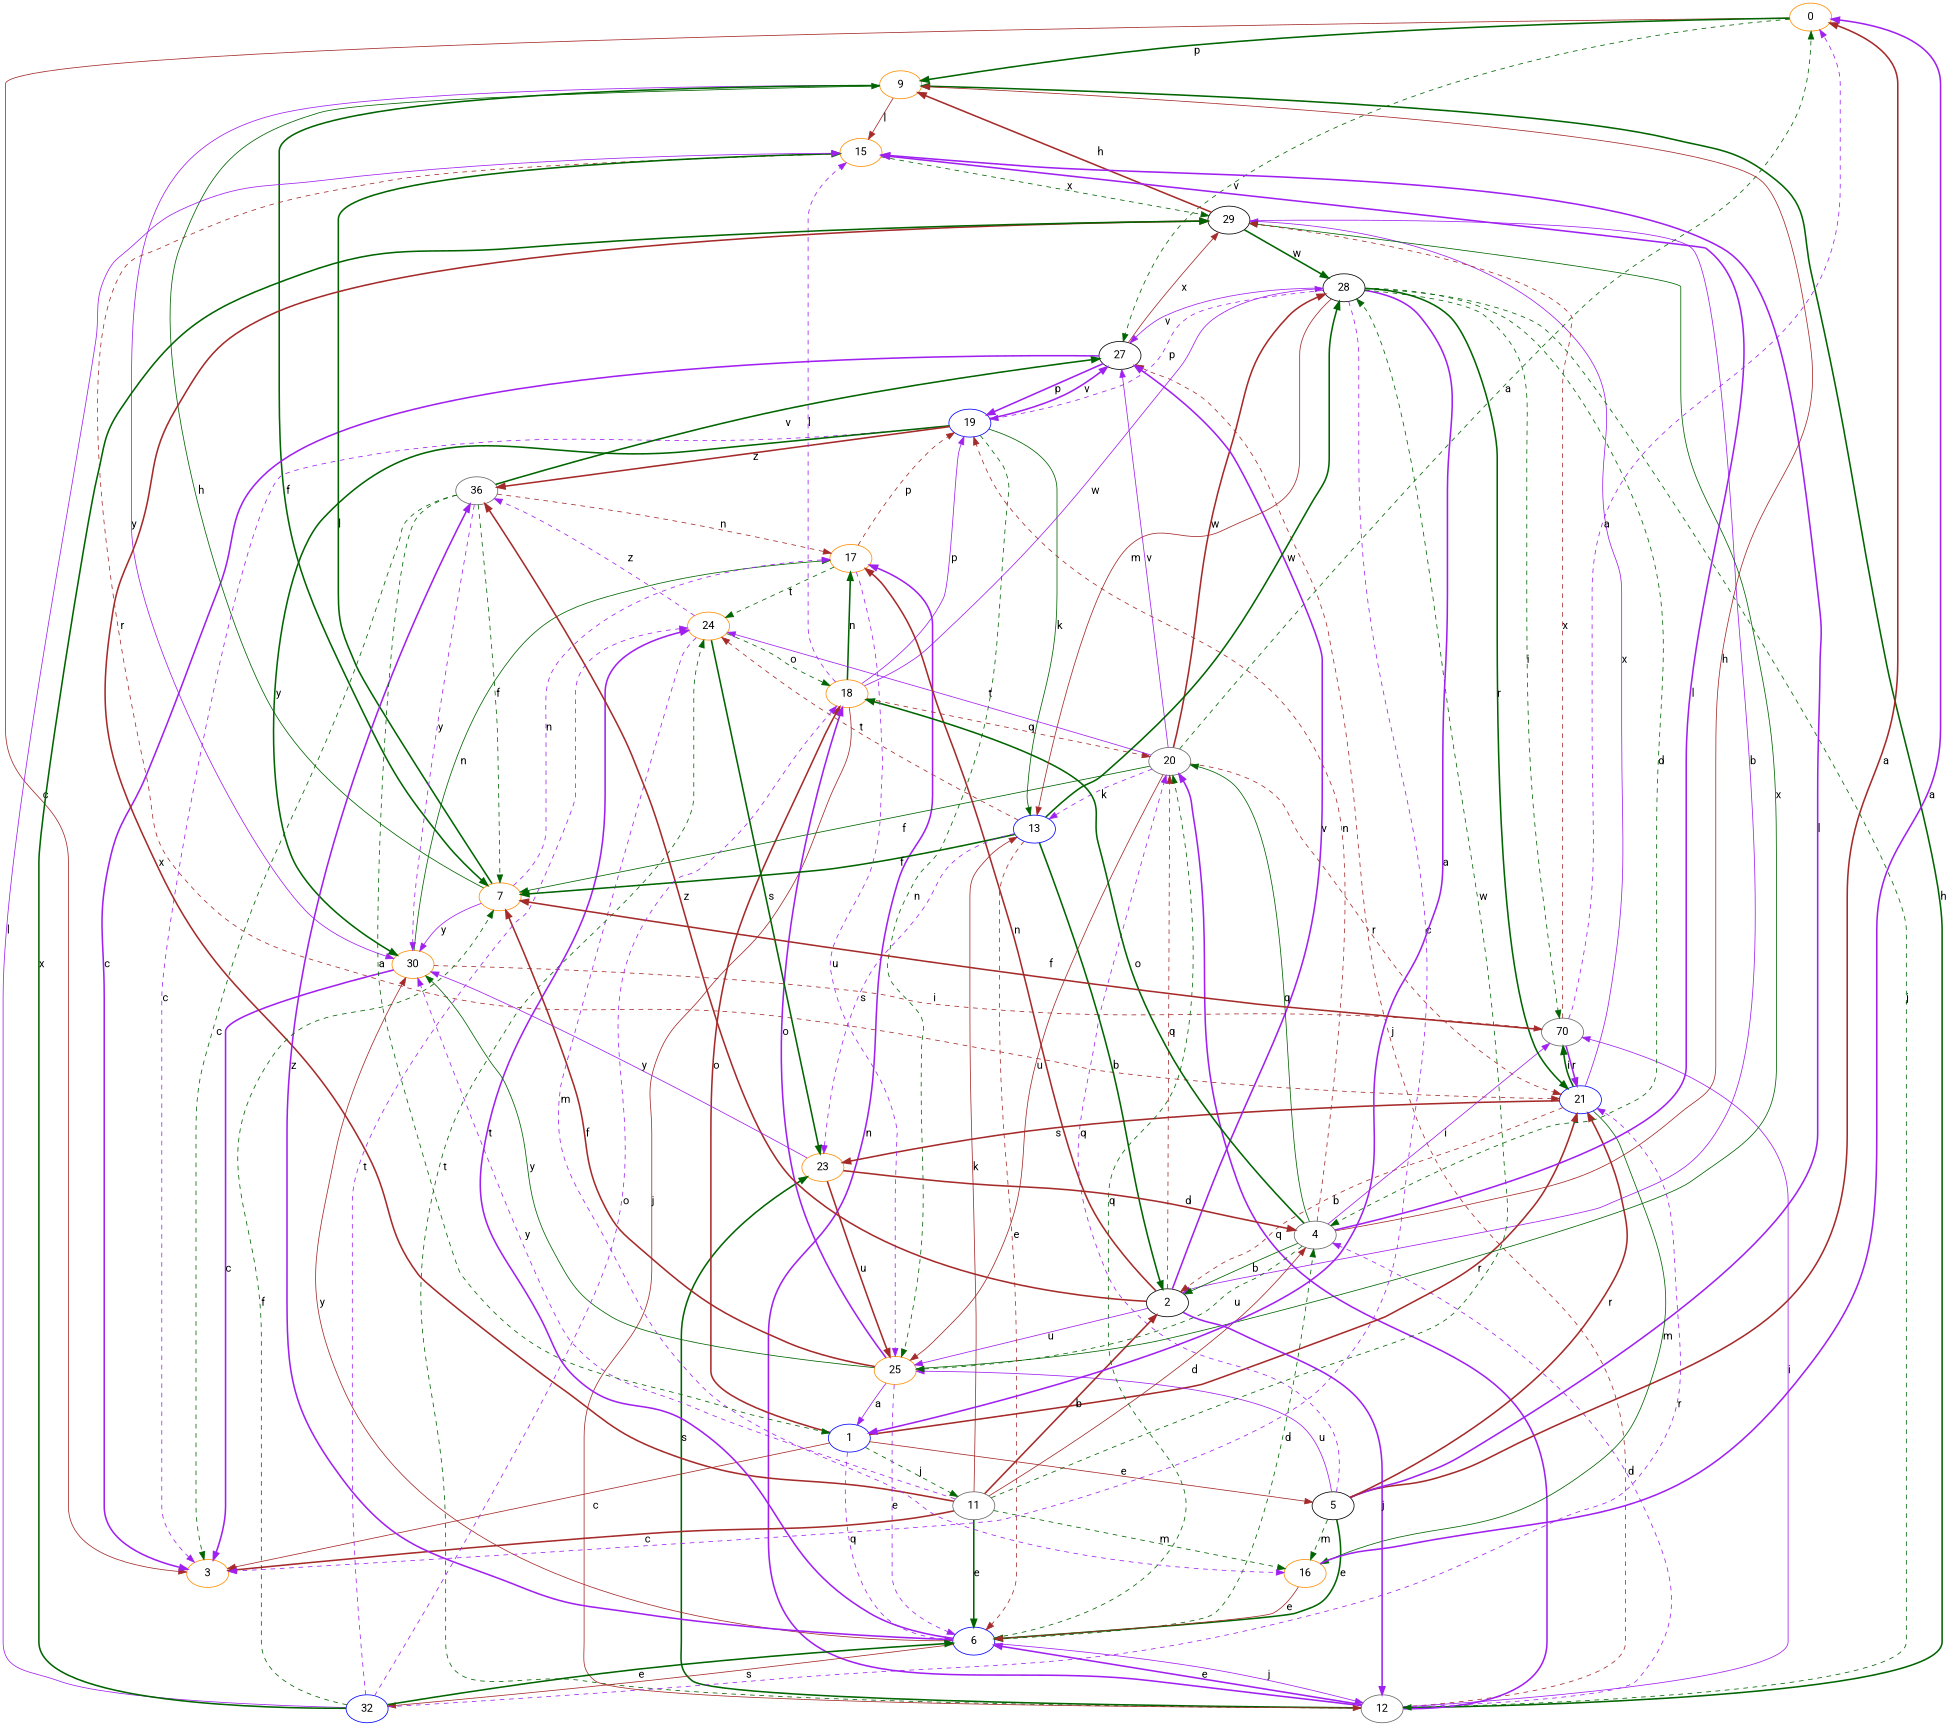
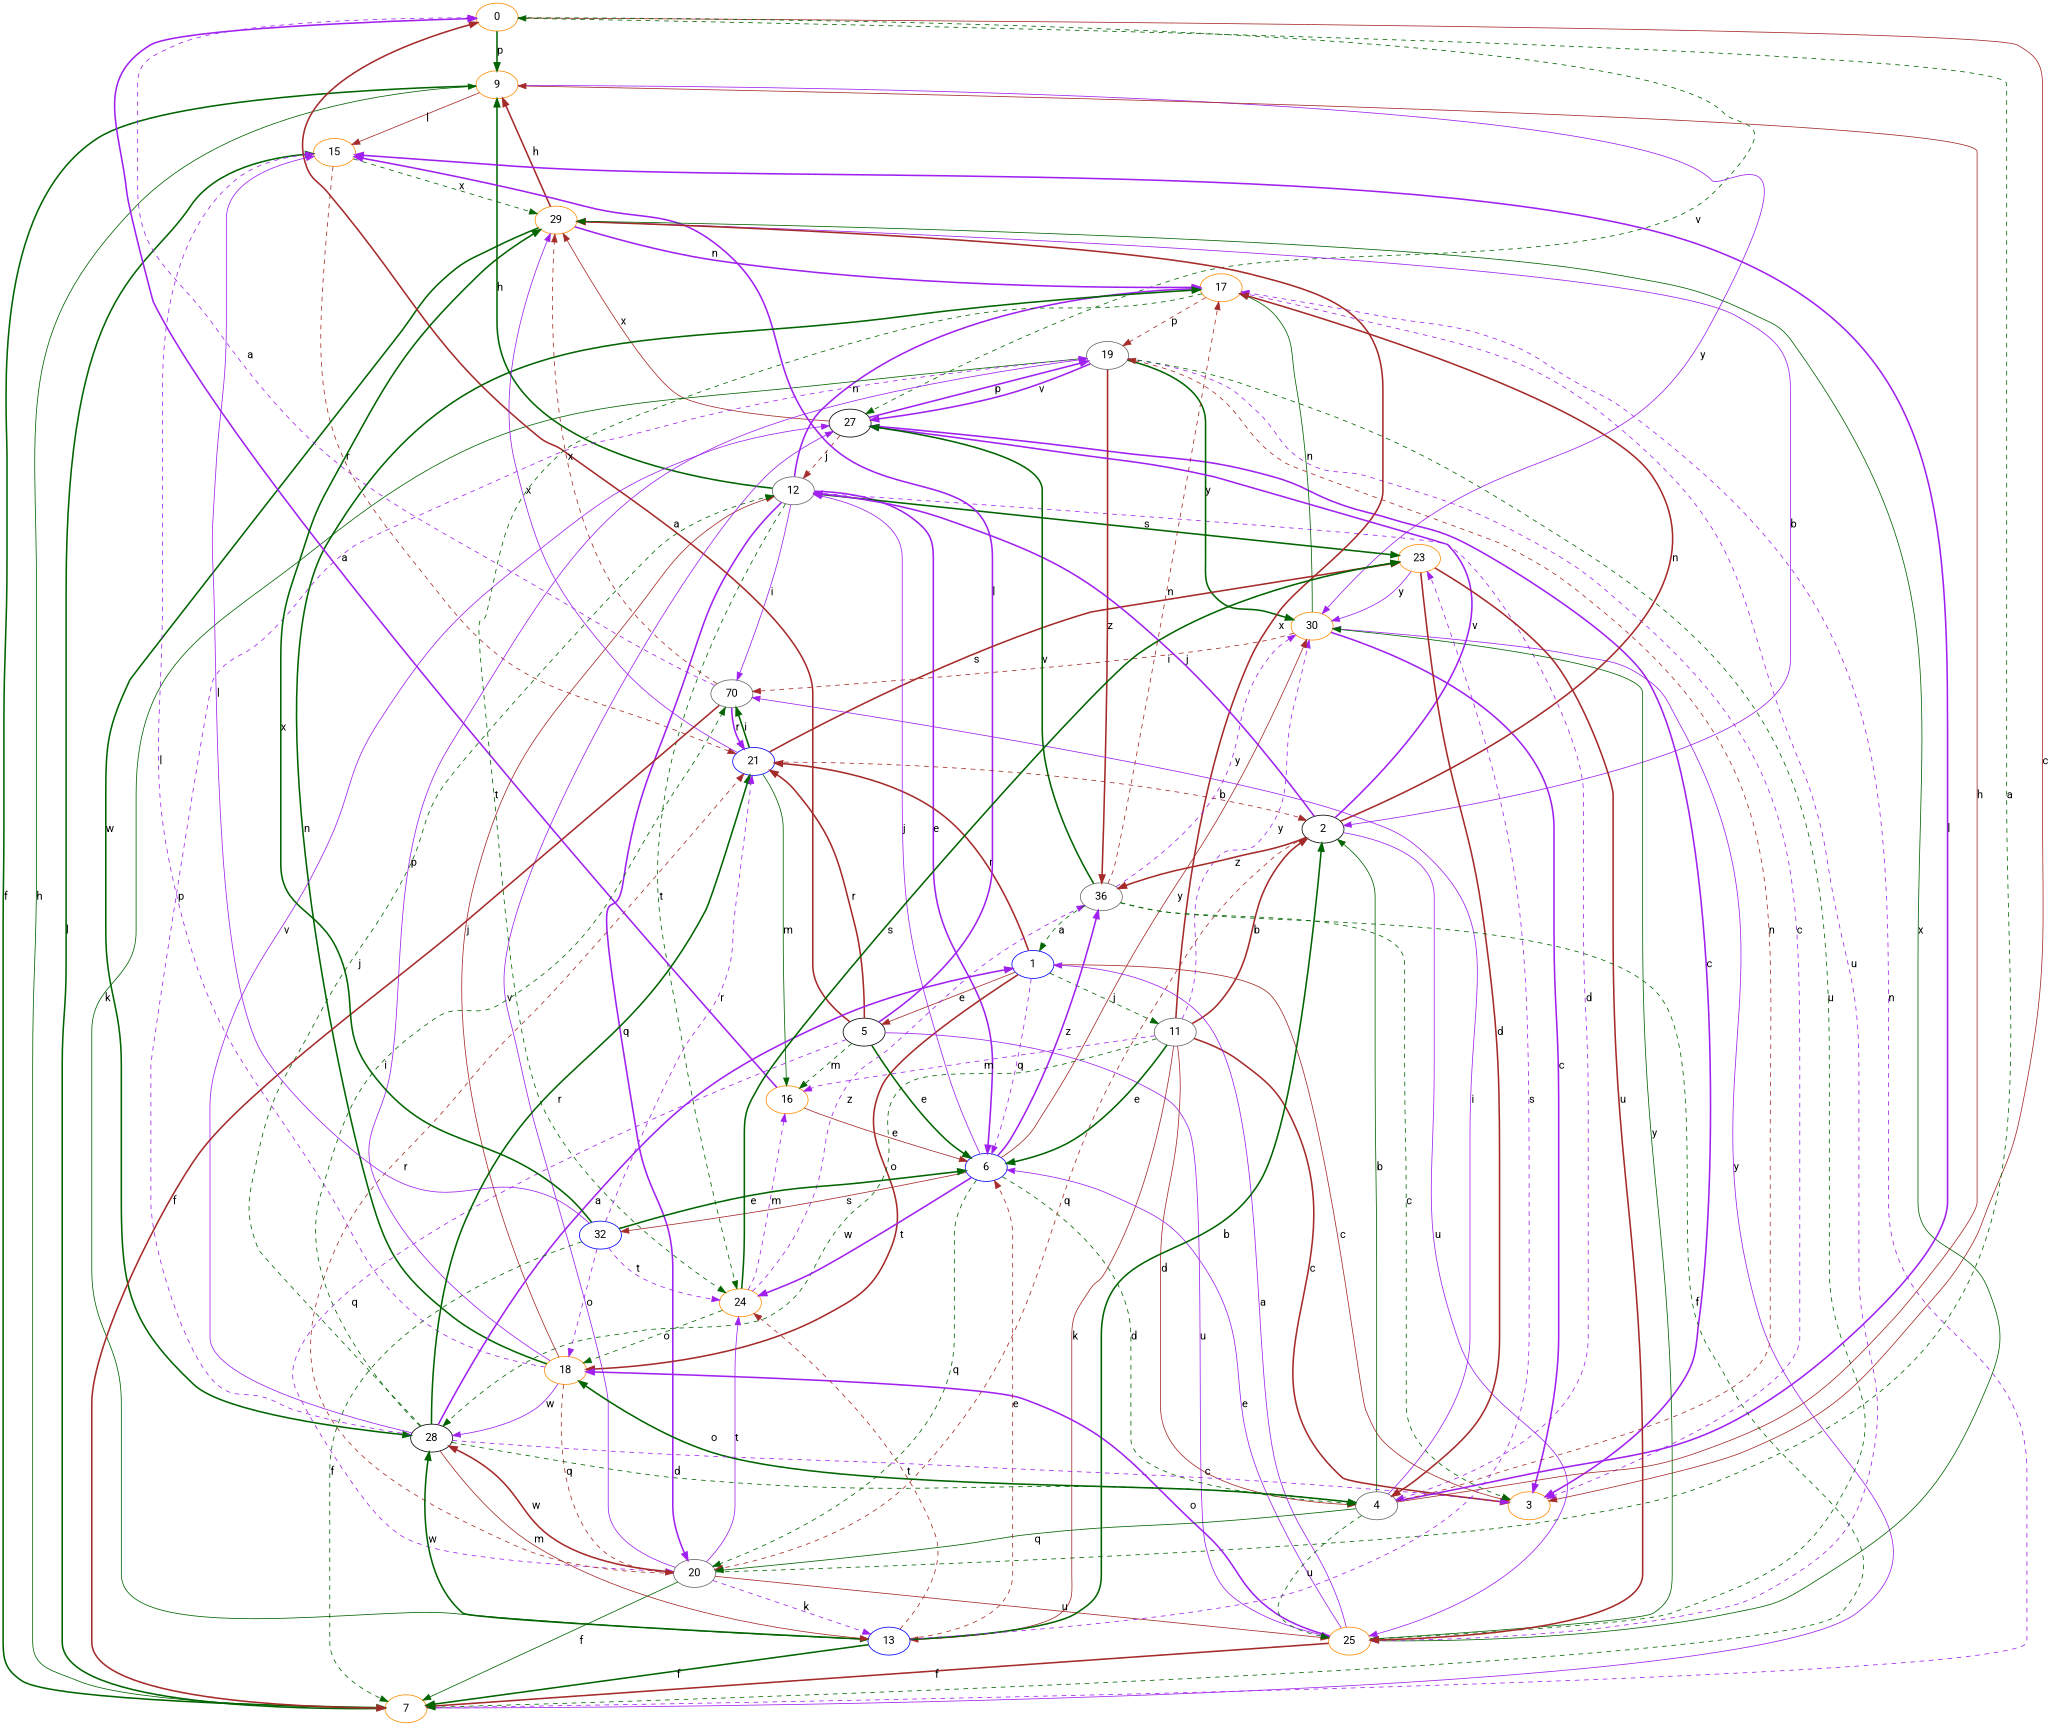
(1229, 220) -> (556, 220)
none -> (881, 278)
(970, 423) -> (1108, 355)
(917, 897) -> (1831, 998)
(1403, 1079) -> (824, 454)
(892, 1515) -> (1235, 1346)
(1136, 1539) -> (983, 1060)
